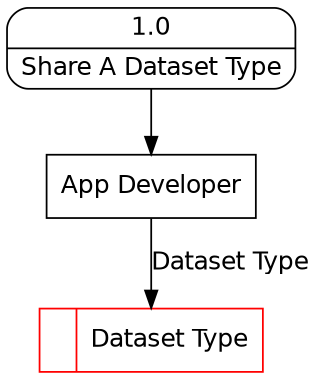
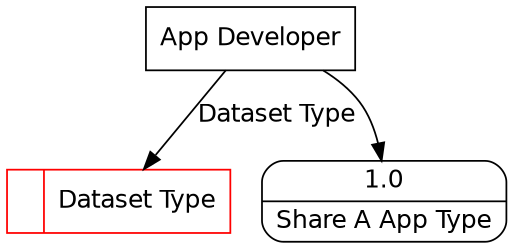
(151, 68) -> (384, 221)
(151, 113) -> (359, 101)
